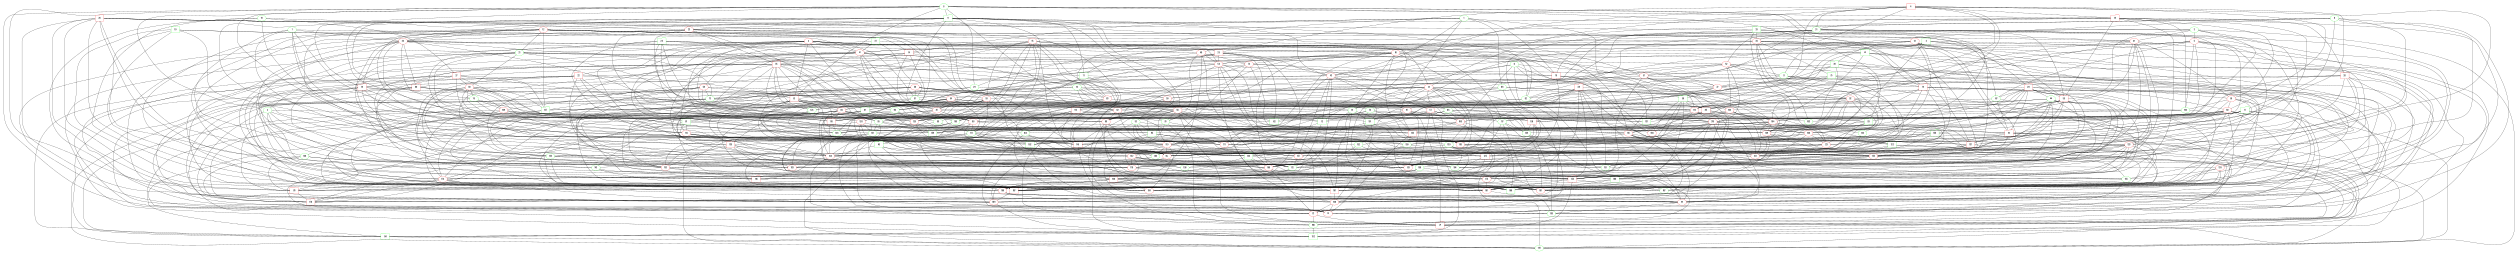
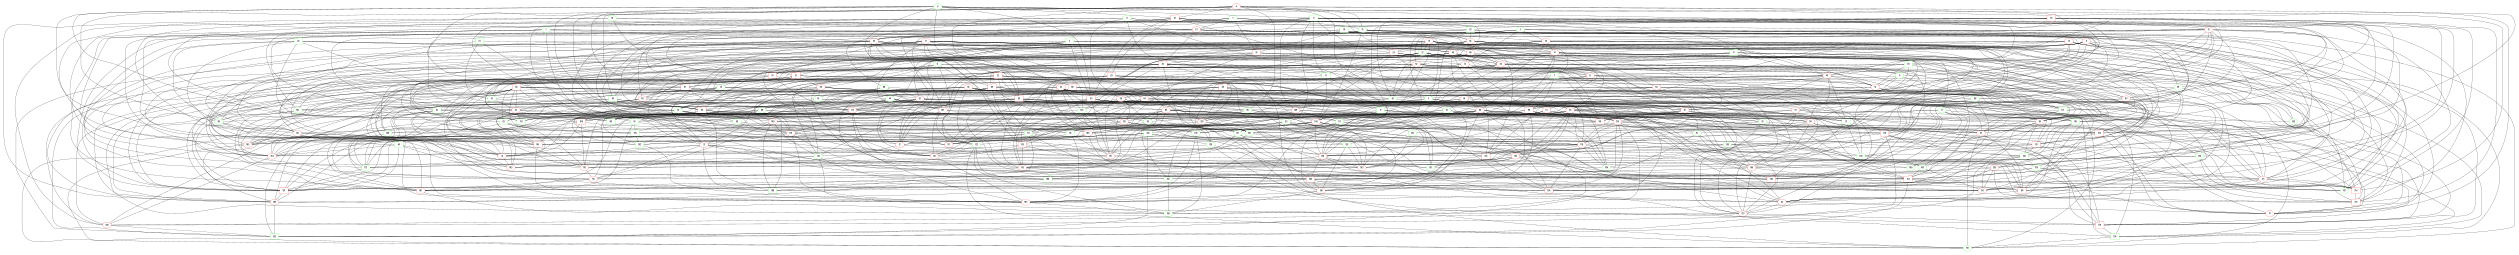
(1911, 7) -> (1236, 7)
none -> (1453, 75)
(1652, 133) -> (388, 133)
(1313, 225) -> (107, 225)
